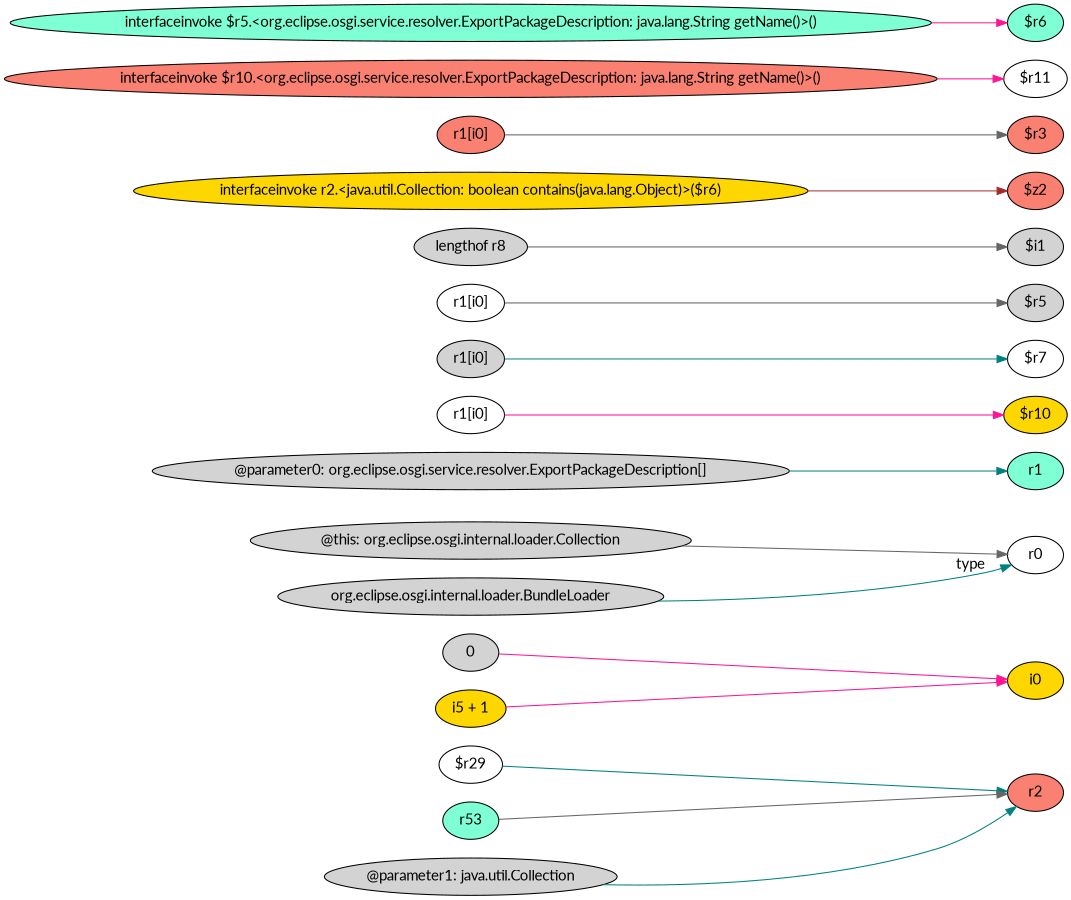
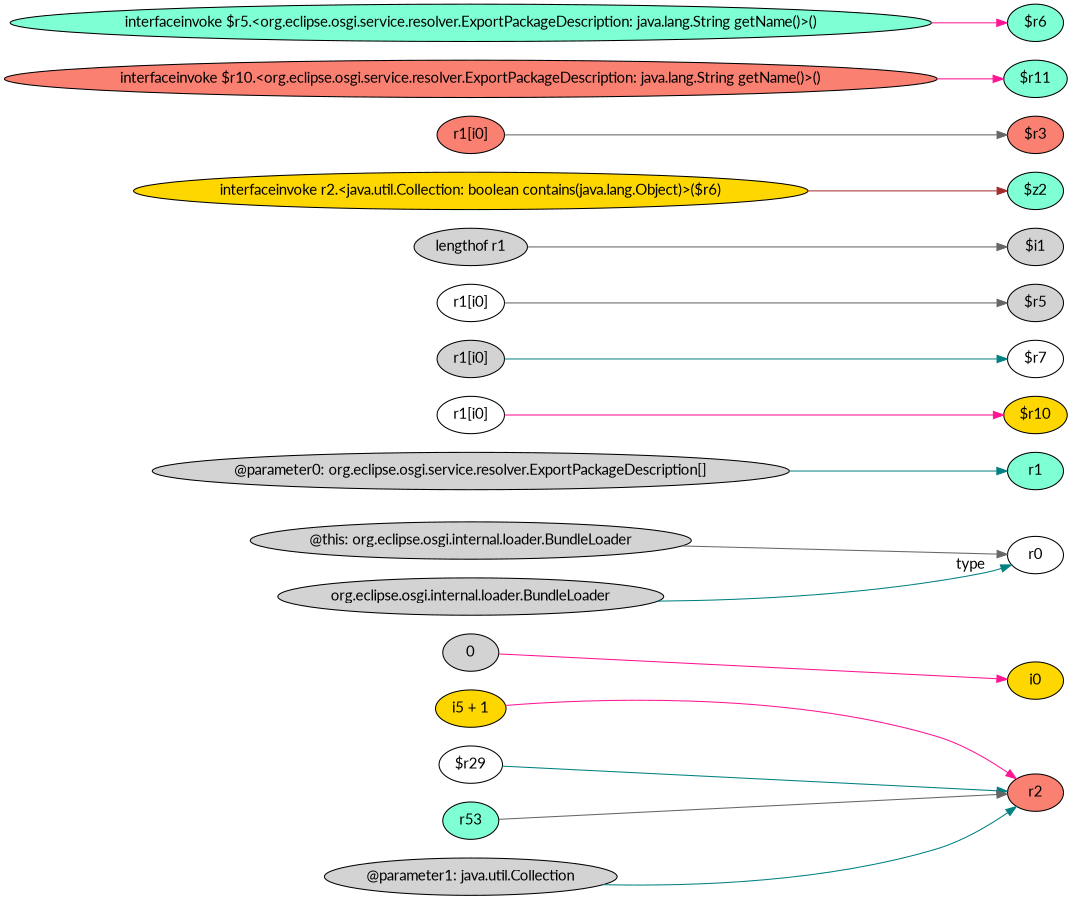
(1035, 79) -> (1035, 79)
(1035, 191) -> (1035, 191)
(471, 247) -> (471, 247)
(471, 541) -> (471, 541)
(751, 695) -> (762, 706)
